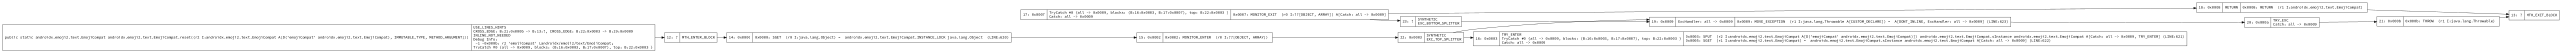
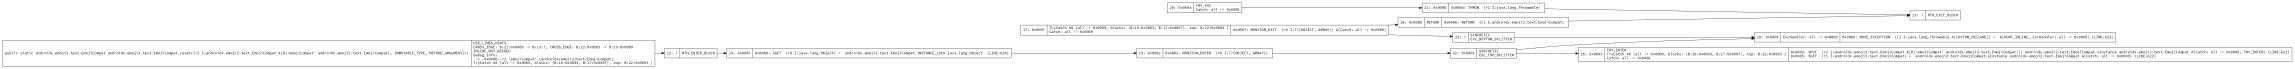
(2126, 22) -> none
